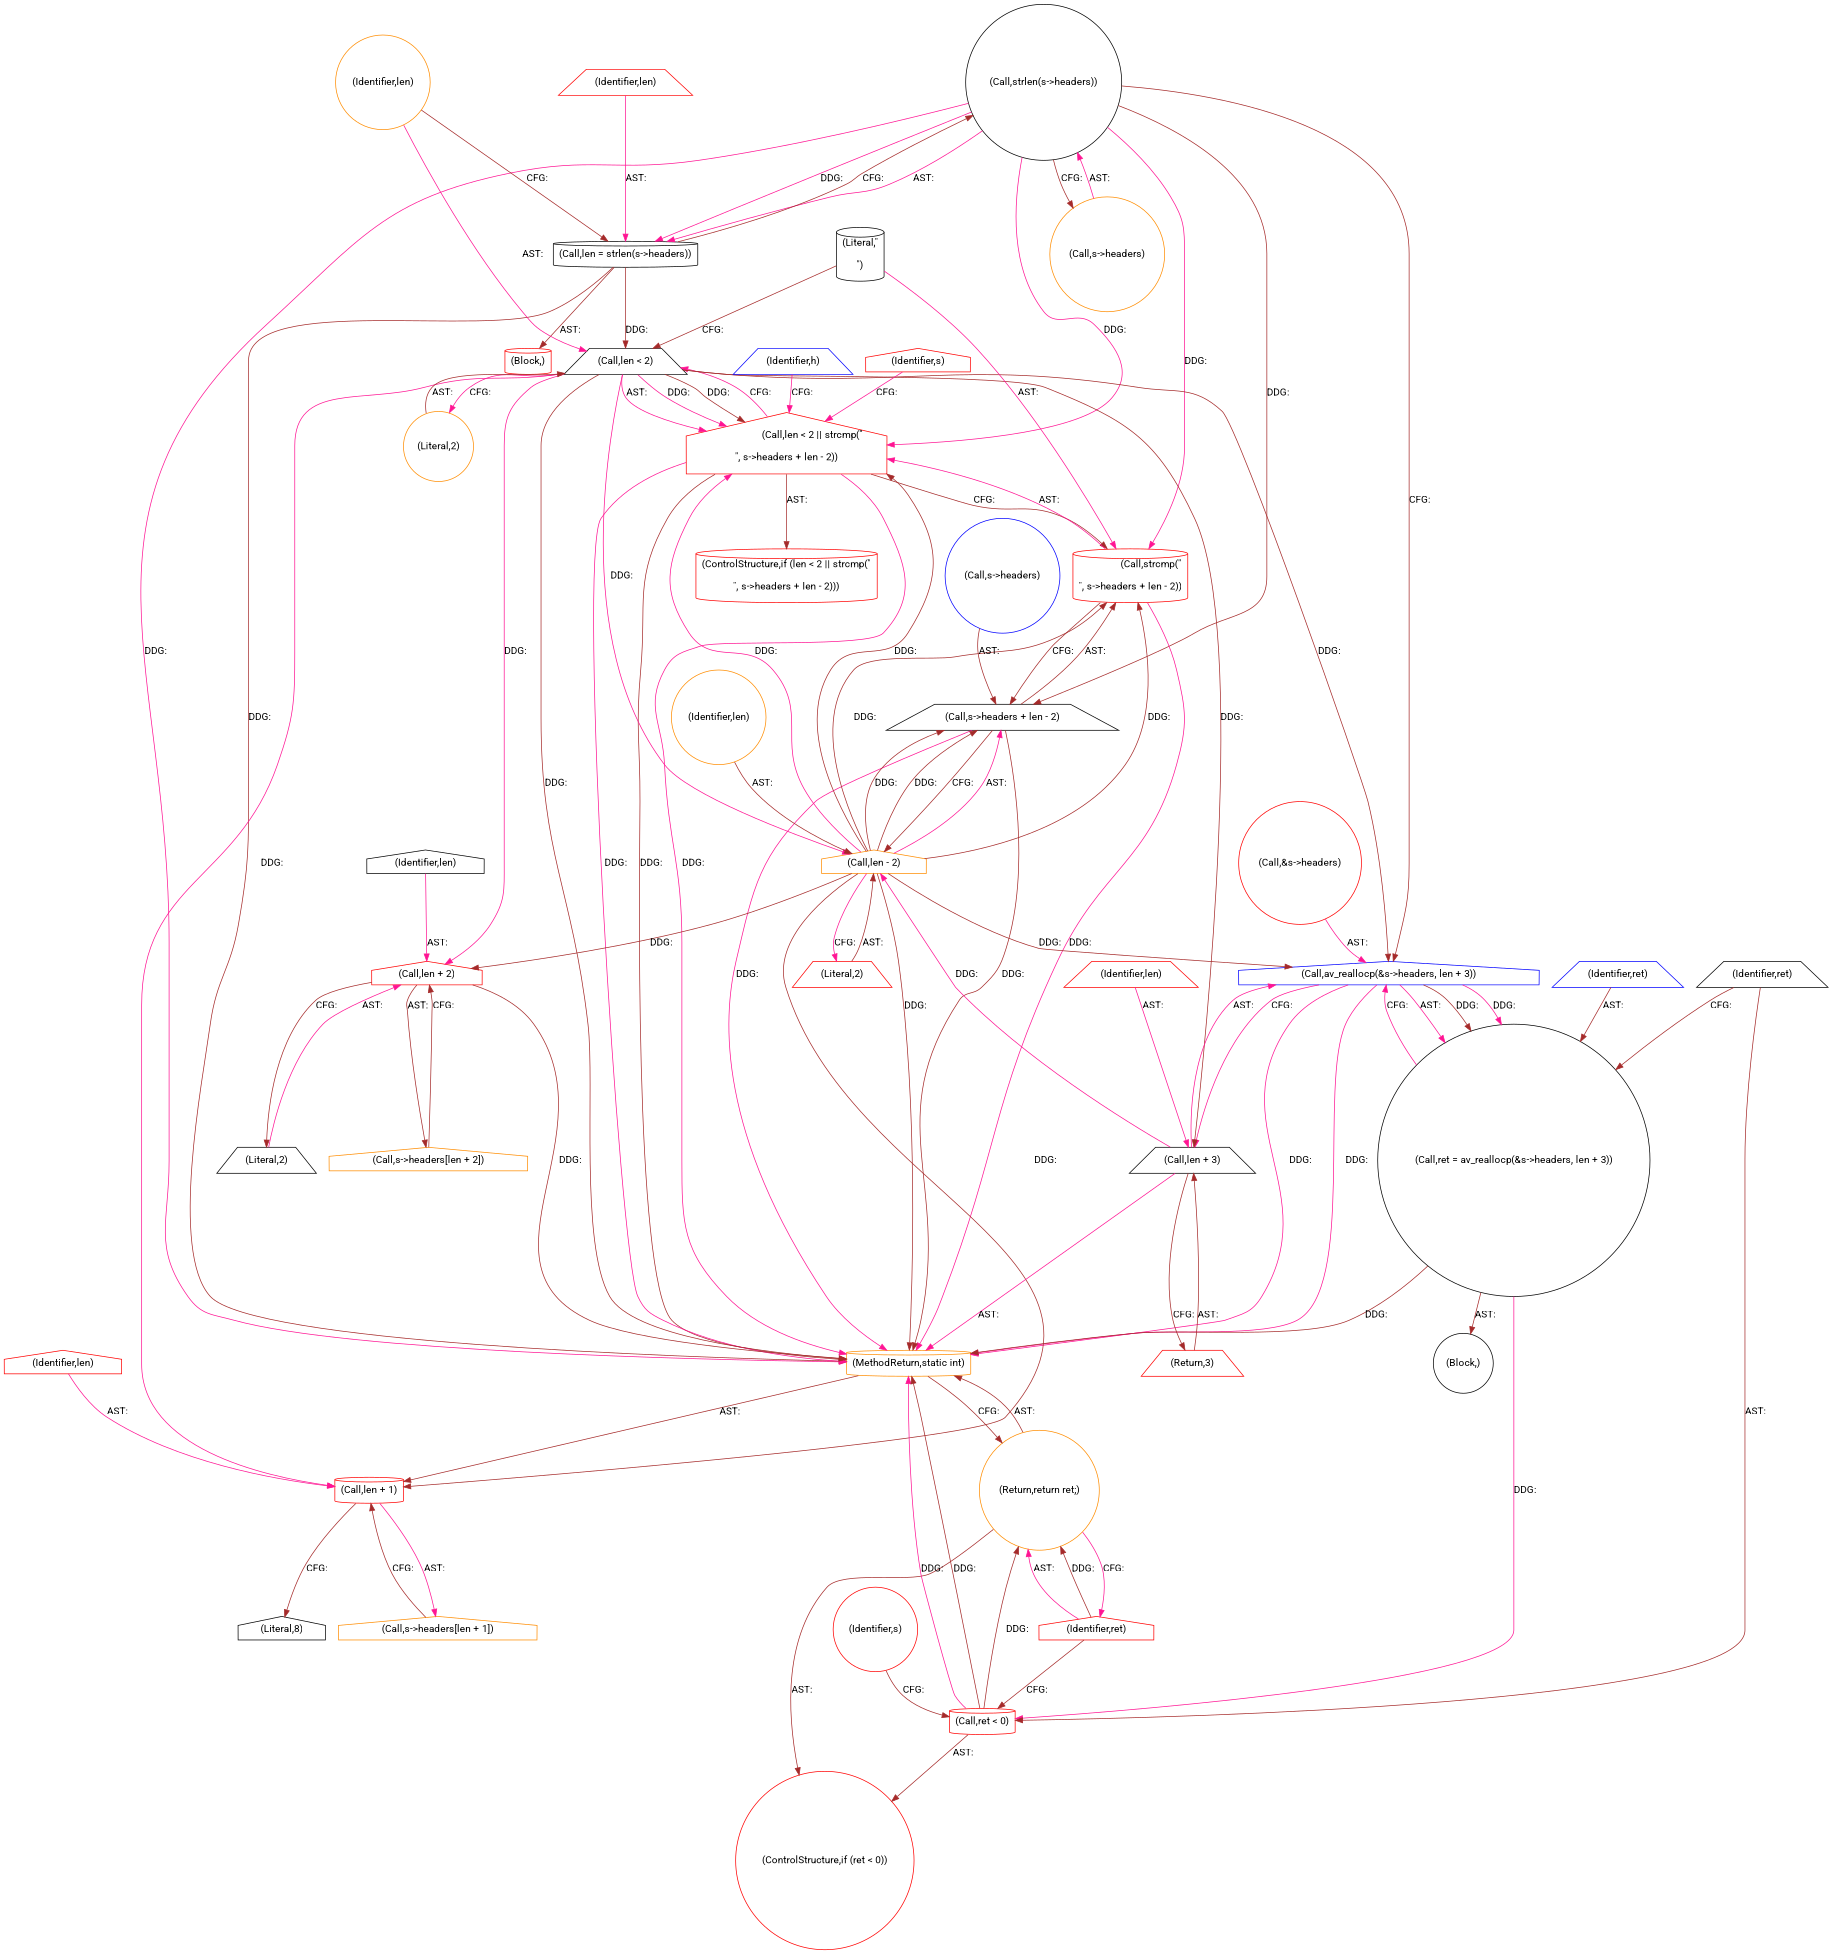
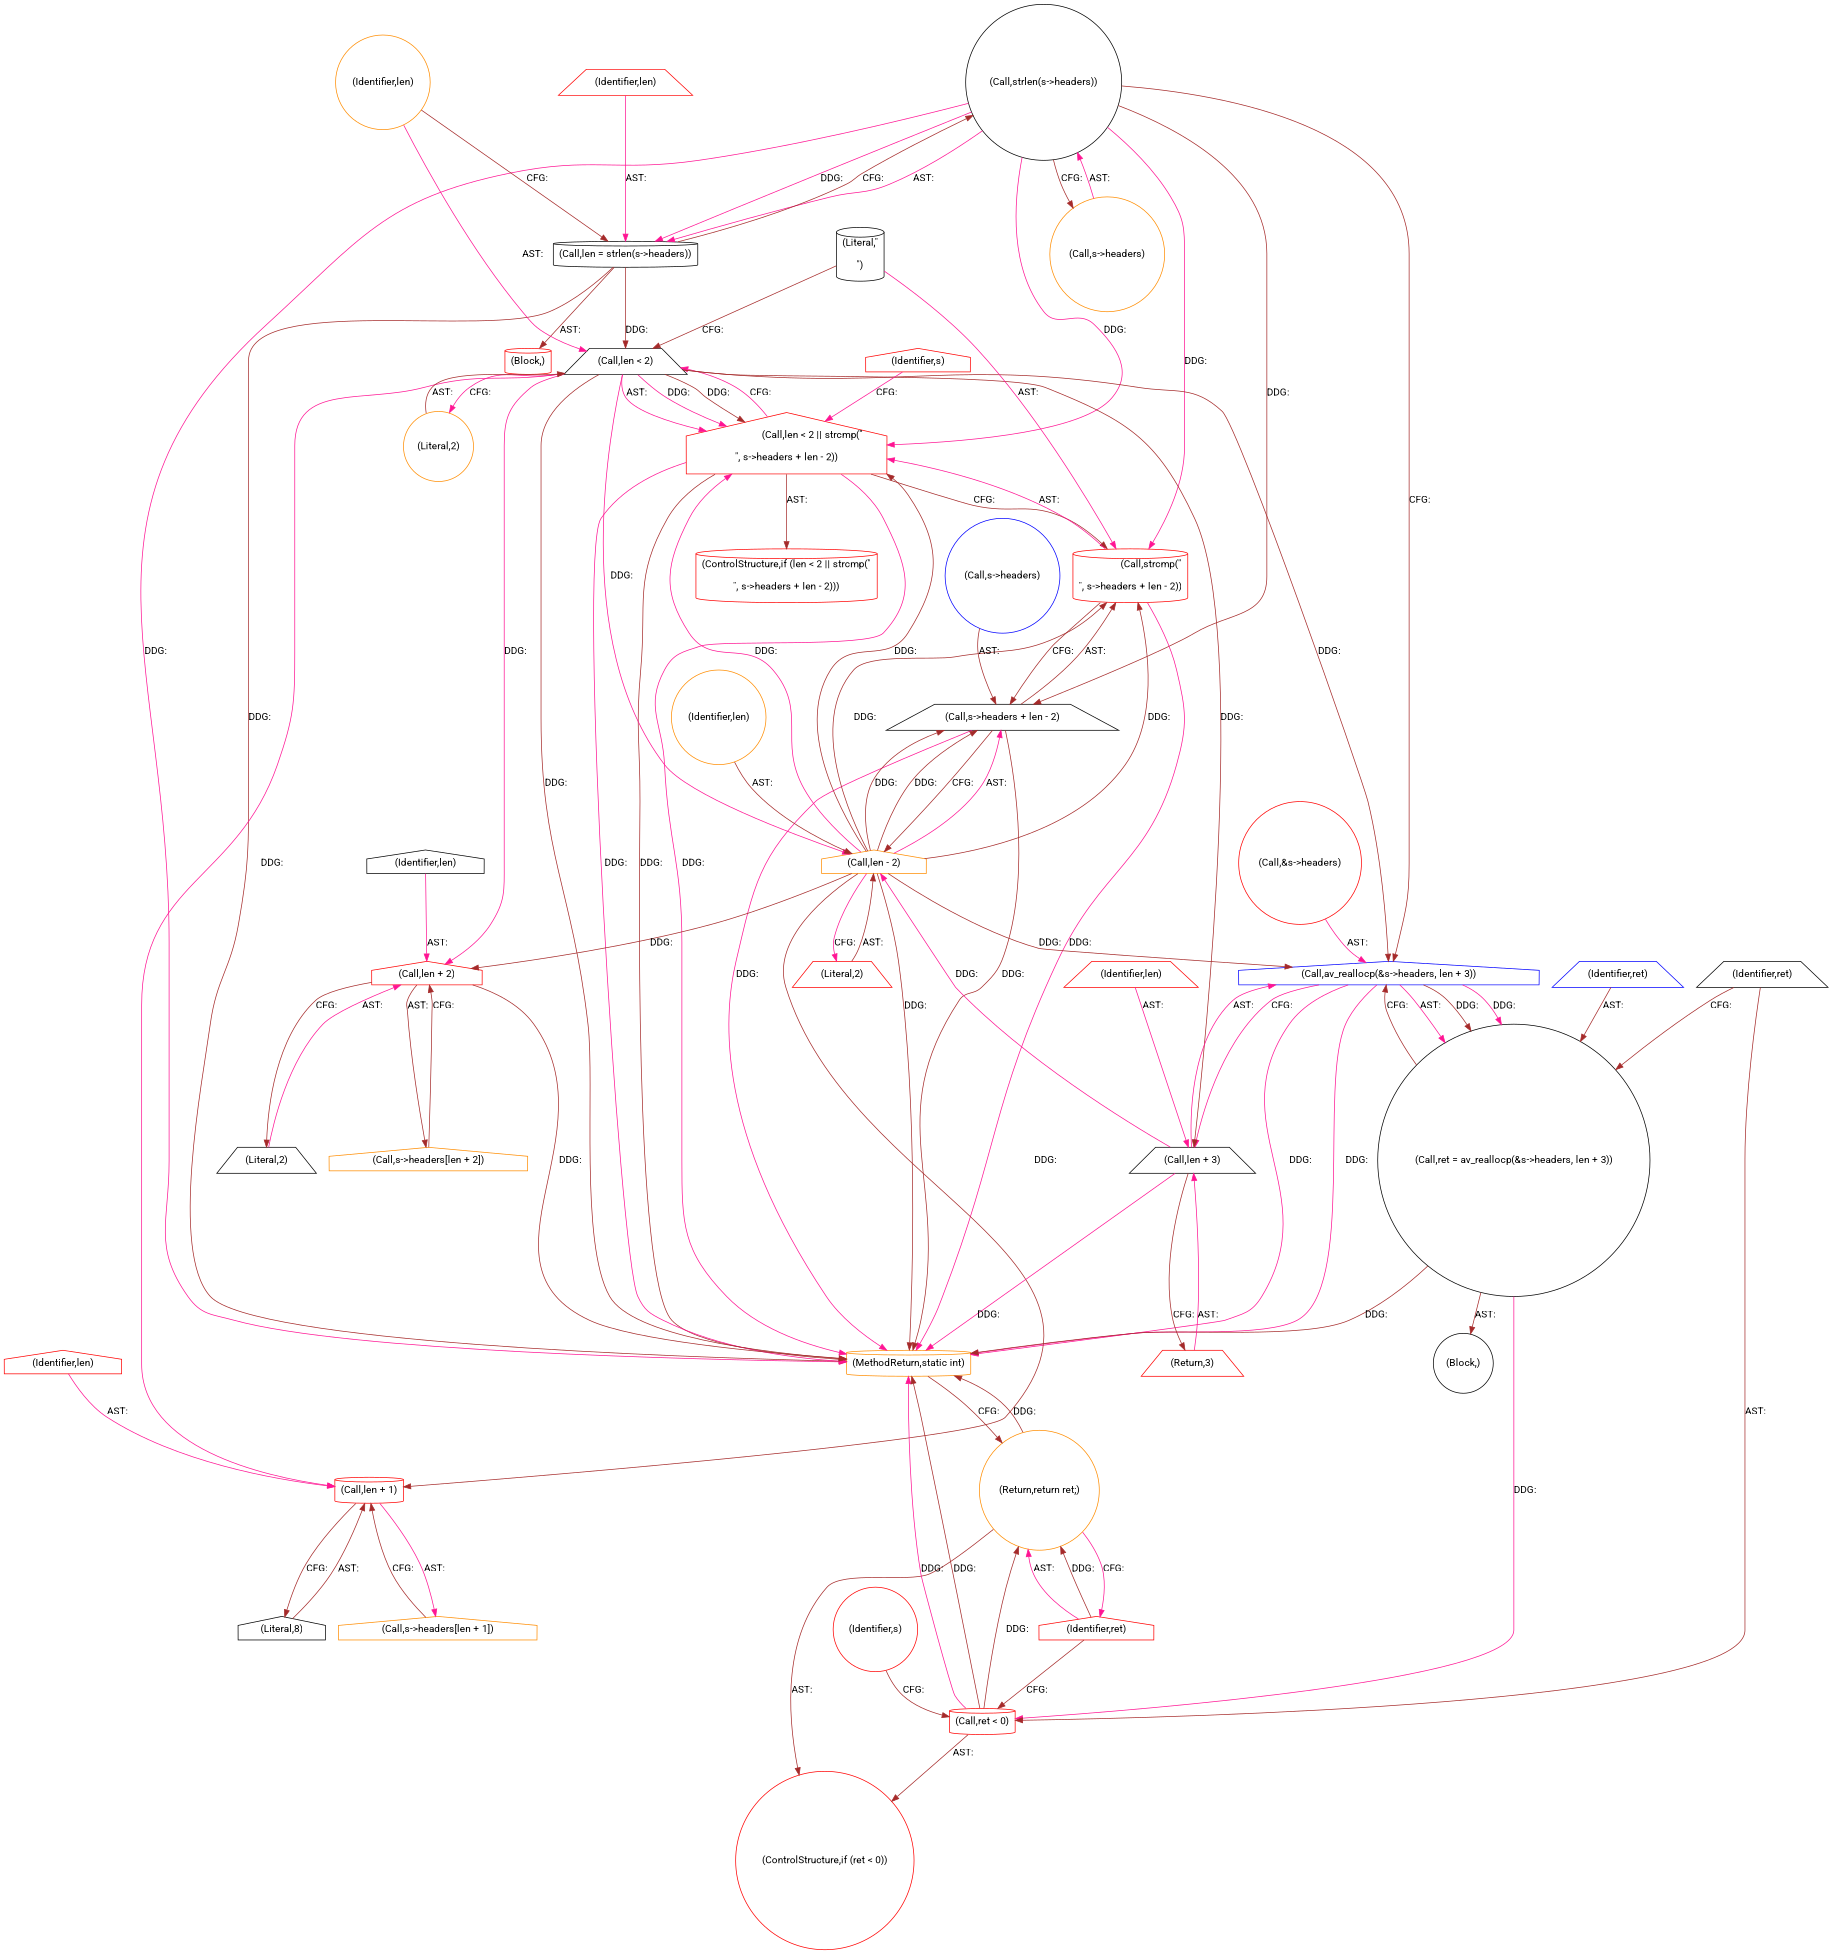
(793, 361) -> none
(1395, 1031) -> (1395, 1031)
(1198, 1266) -> (1198, 1266)
(990, 1315) -> (990, 1315)
(1026, 1412) -> (1026, 1412)
(634, 1428) -> (334, 1569)
